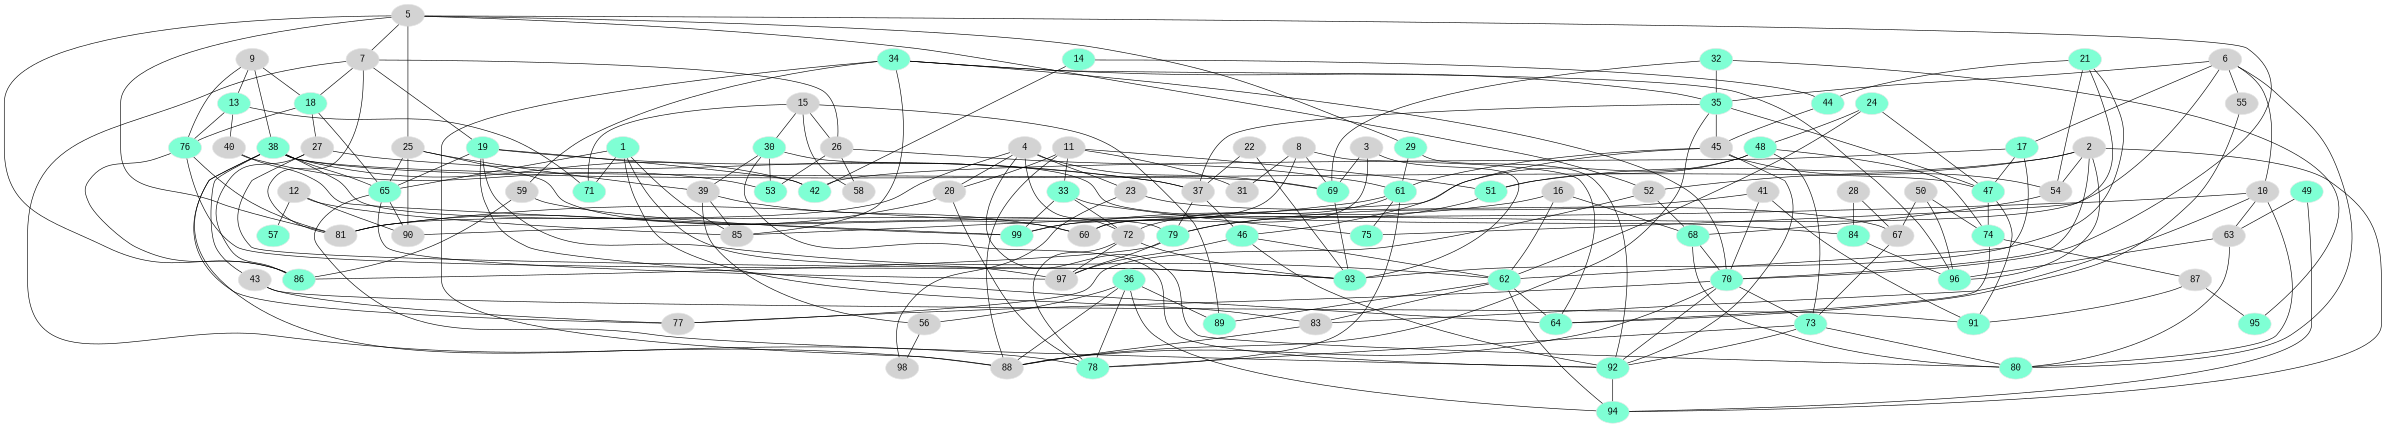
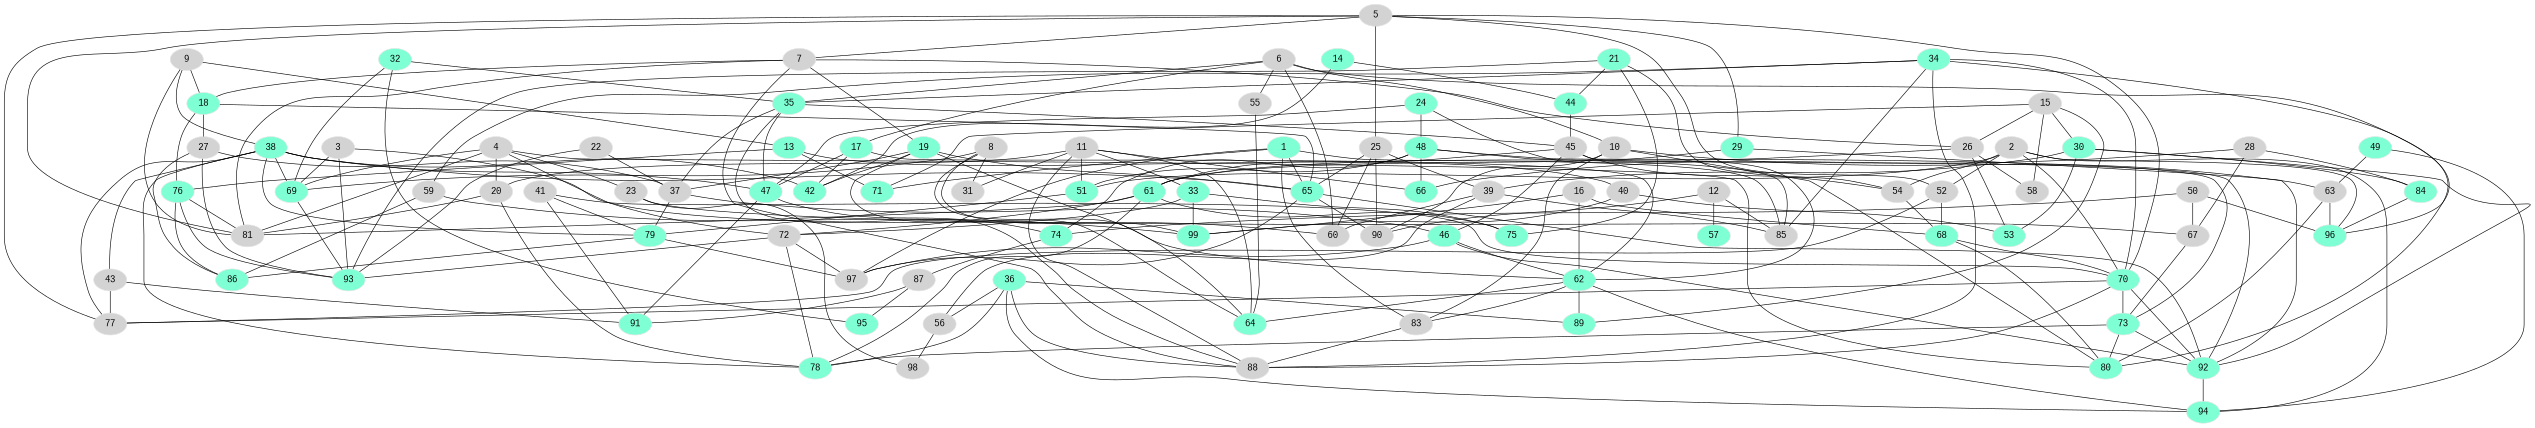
(11, 89) -> (531, 21)
(207, 99) -> (145, 170)
none -> (1421, 192)
(1799, 311) -> (1221, 188)
